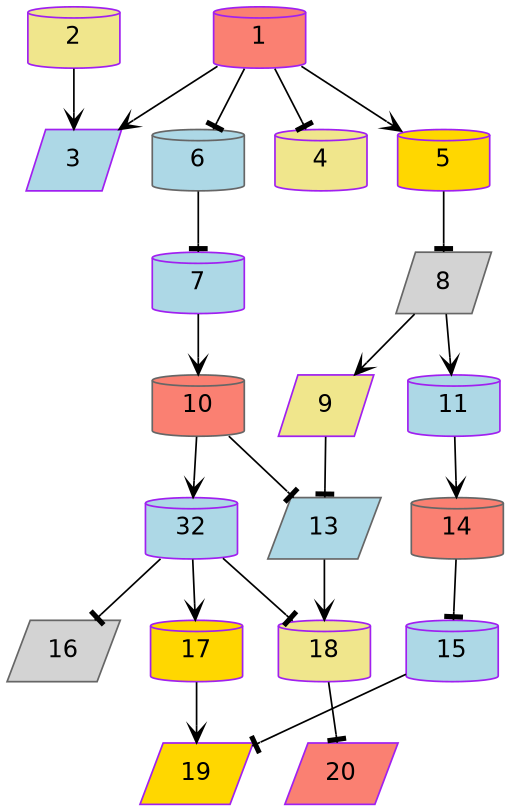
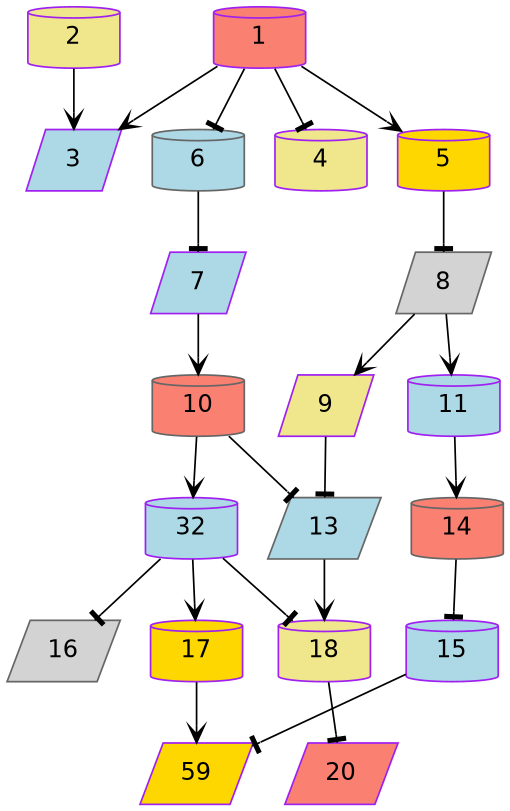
(198, 283) -> (198, 283)
(197, 774) -> (197, 774)
